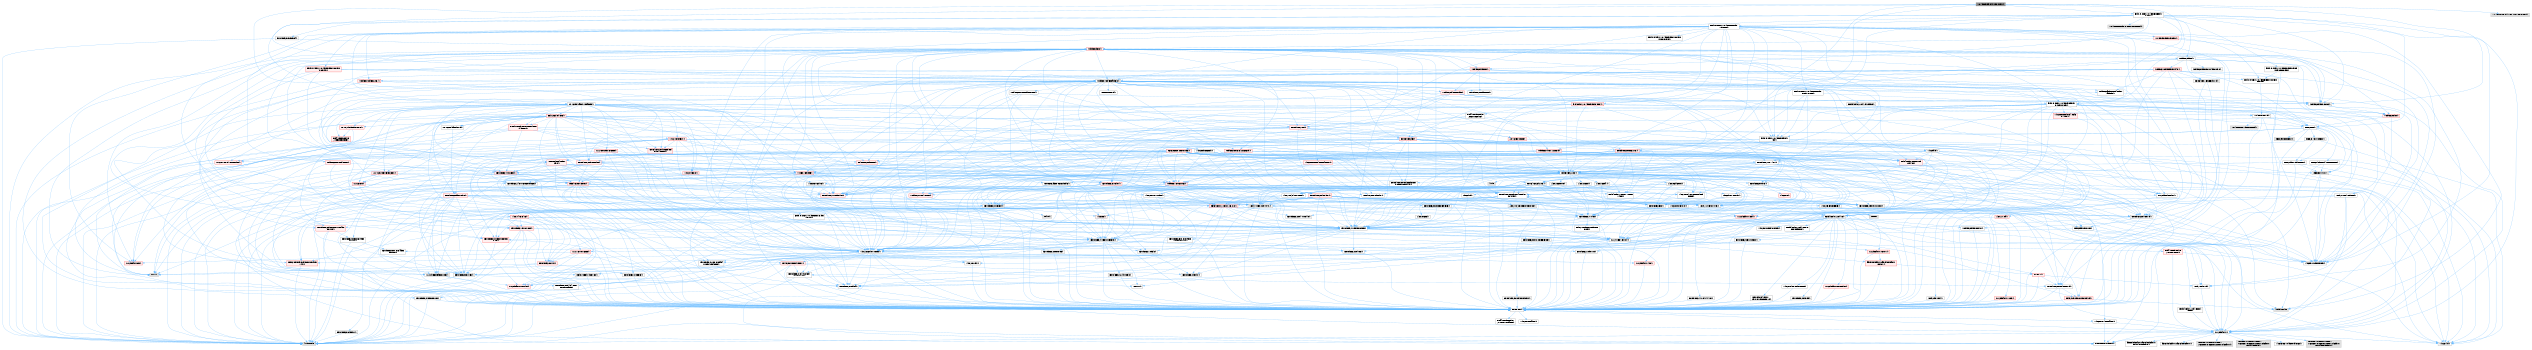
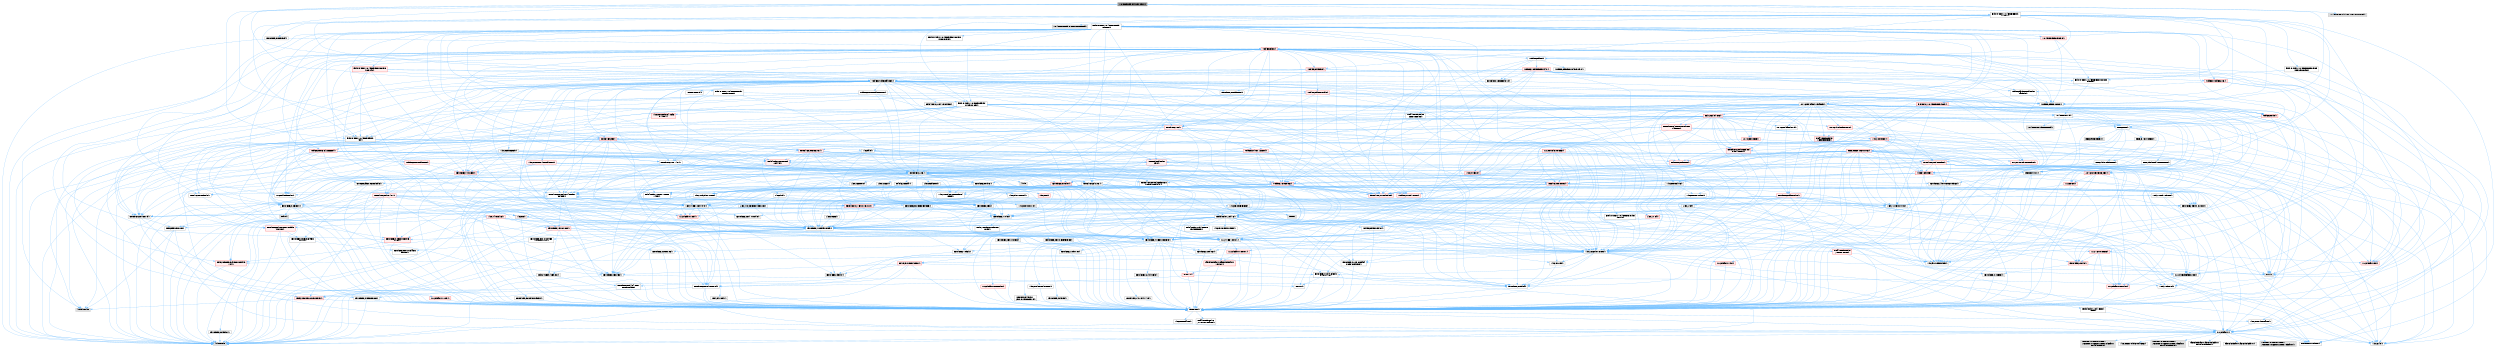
(1602, 184) -> (903, 184)
none -> (1688, 206)
